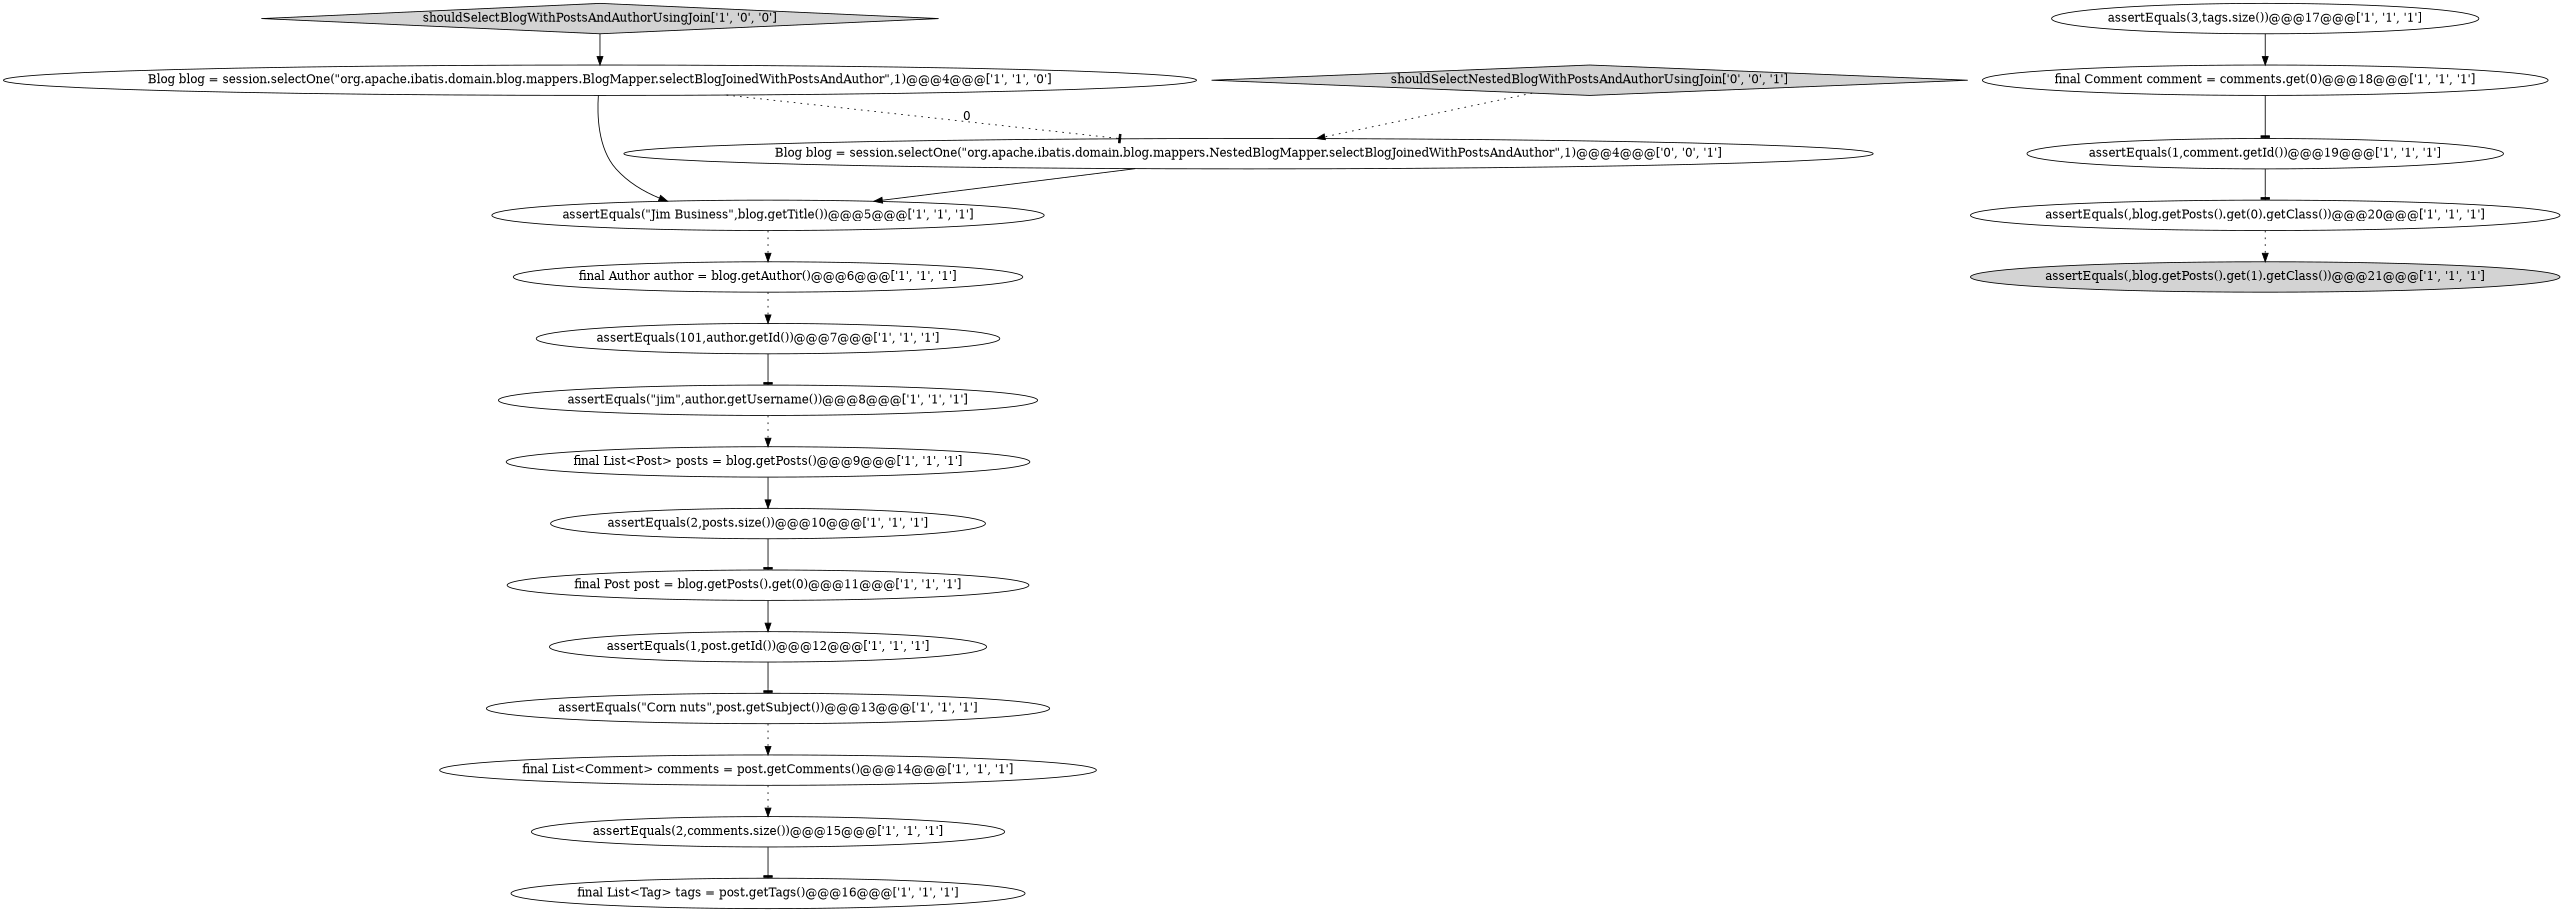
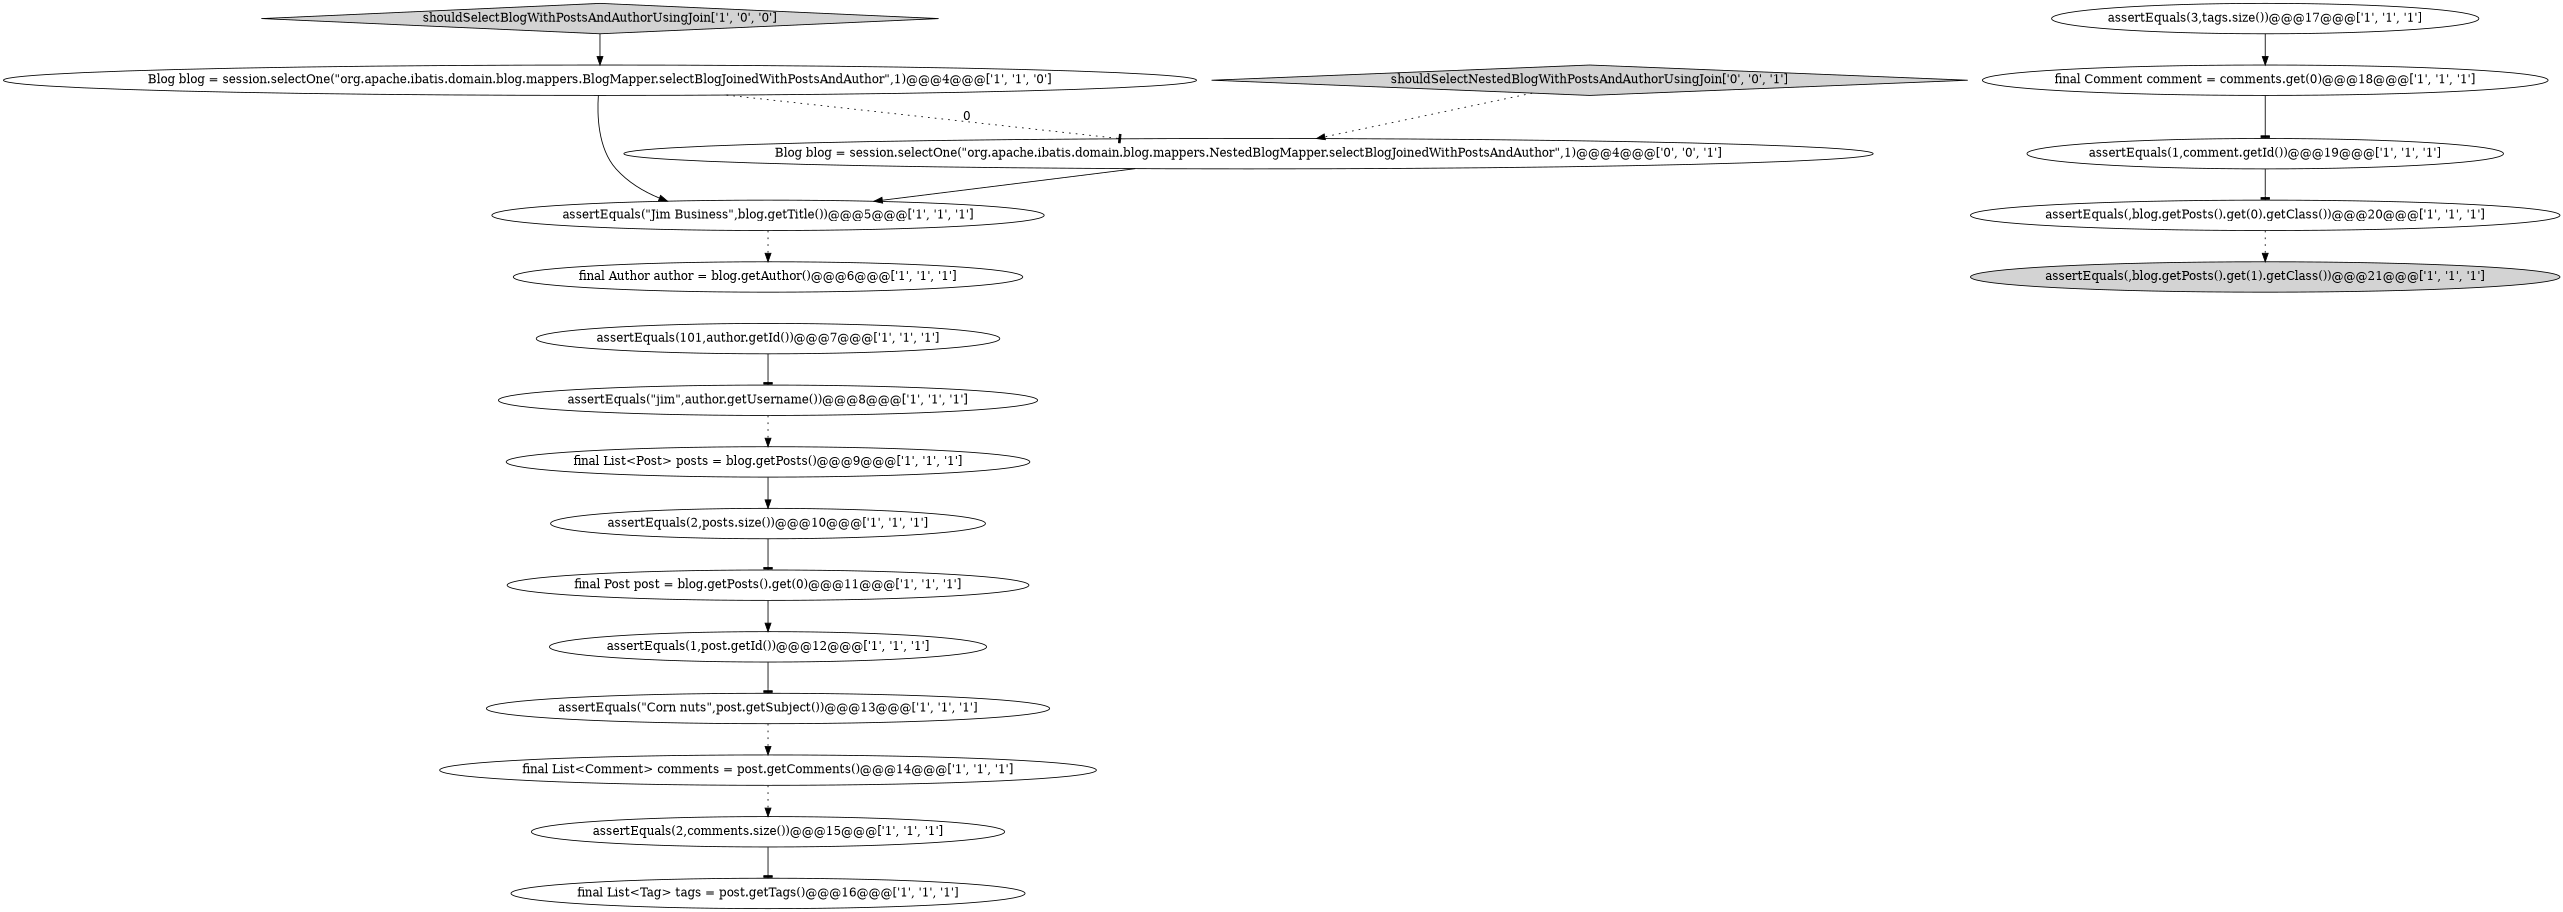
(768, 304) -> none
